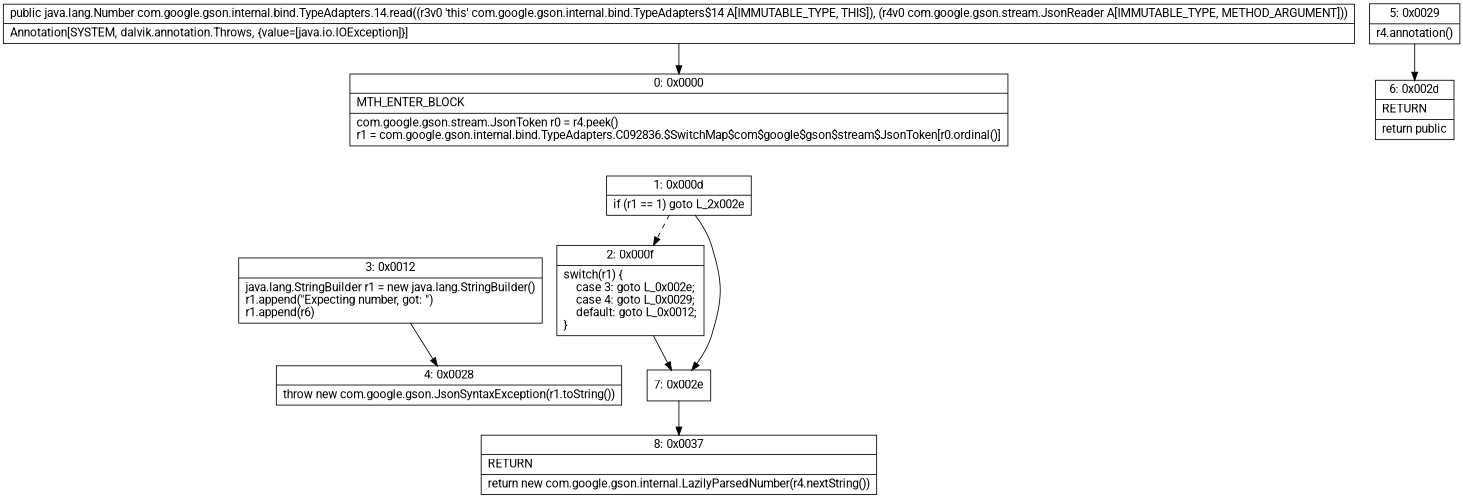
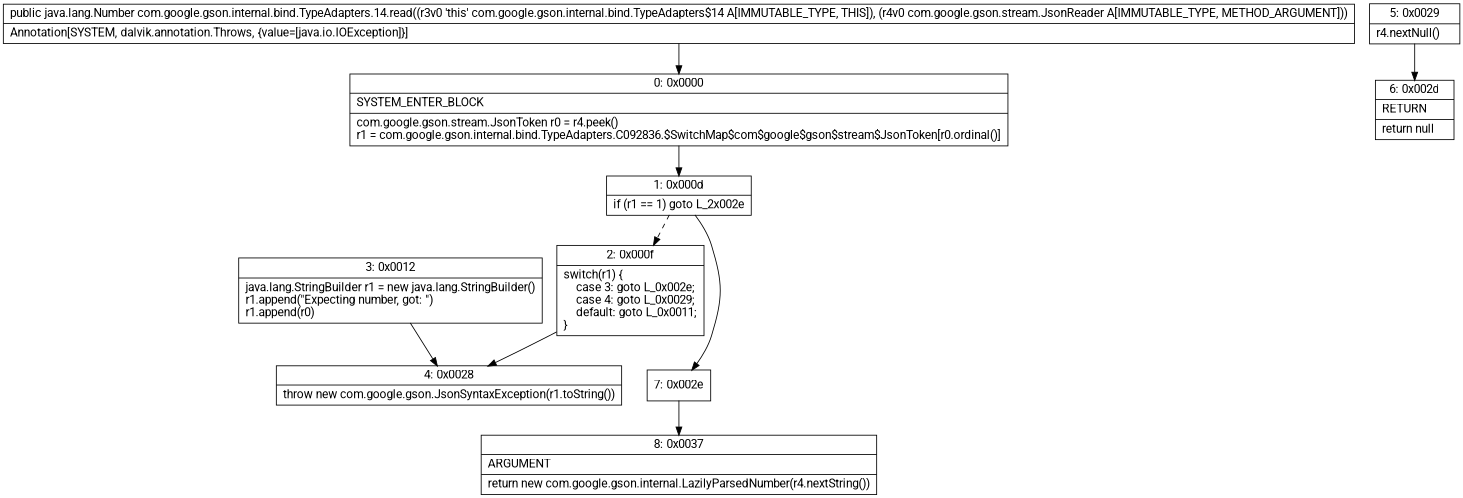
(1415, 33) -> (1408, 33)
(411, 103) -> (421, 103)
(1415, 129) -> (1408, 129)
none -> (679, 157)
(280, 313) -> (280, 313)
(630, 313) -> (630, 313)
(660, 349) -> (526, 347)
(510, 464) -> (520, 464)
